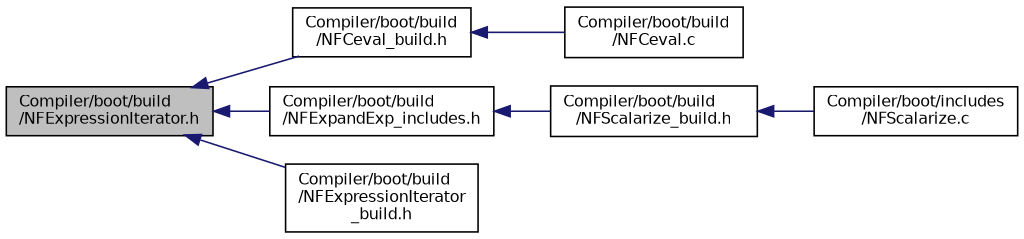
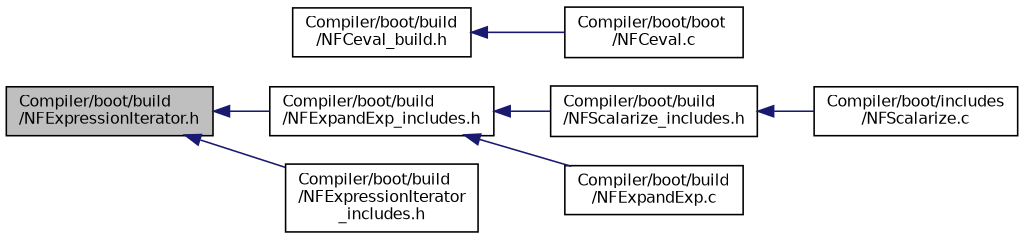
(654, 32) -> (654, 32)
(253, 70) -> none
(654, 111) -> (654, 111)
none -> (654, 190)
(382, 198) -> (382, 198)
